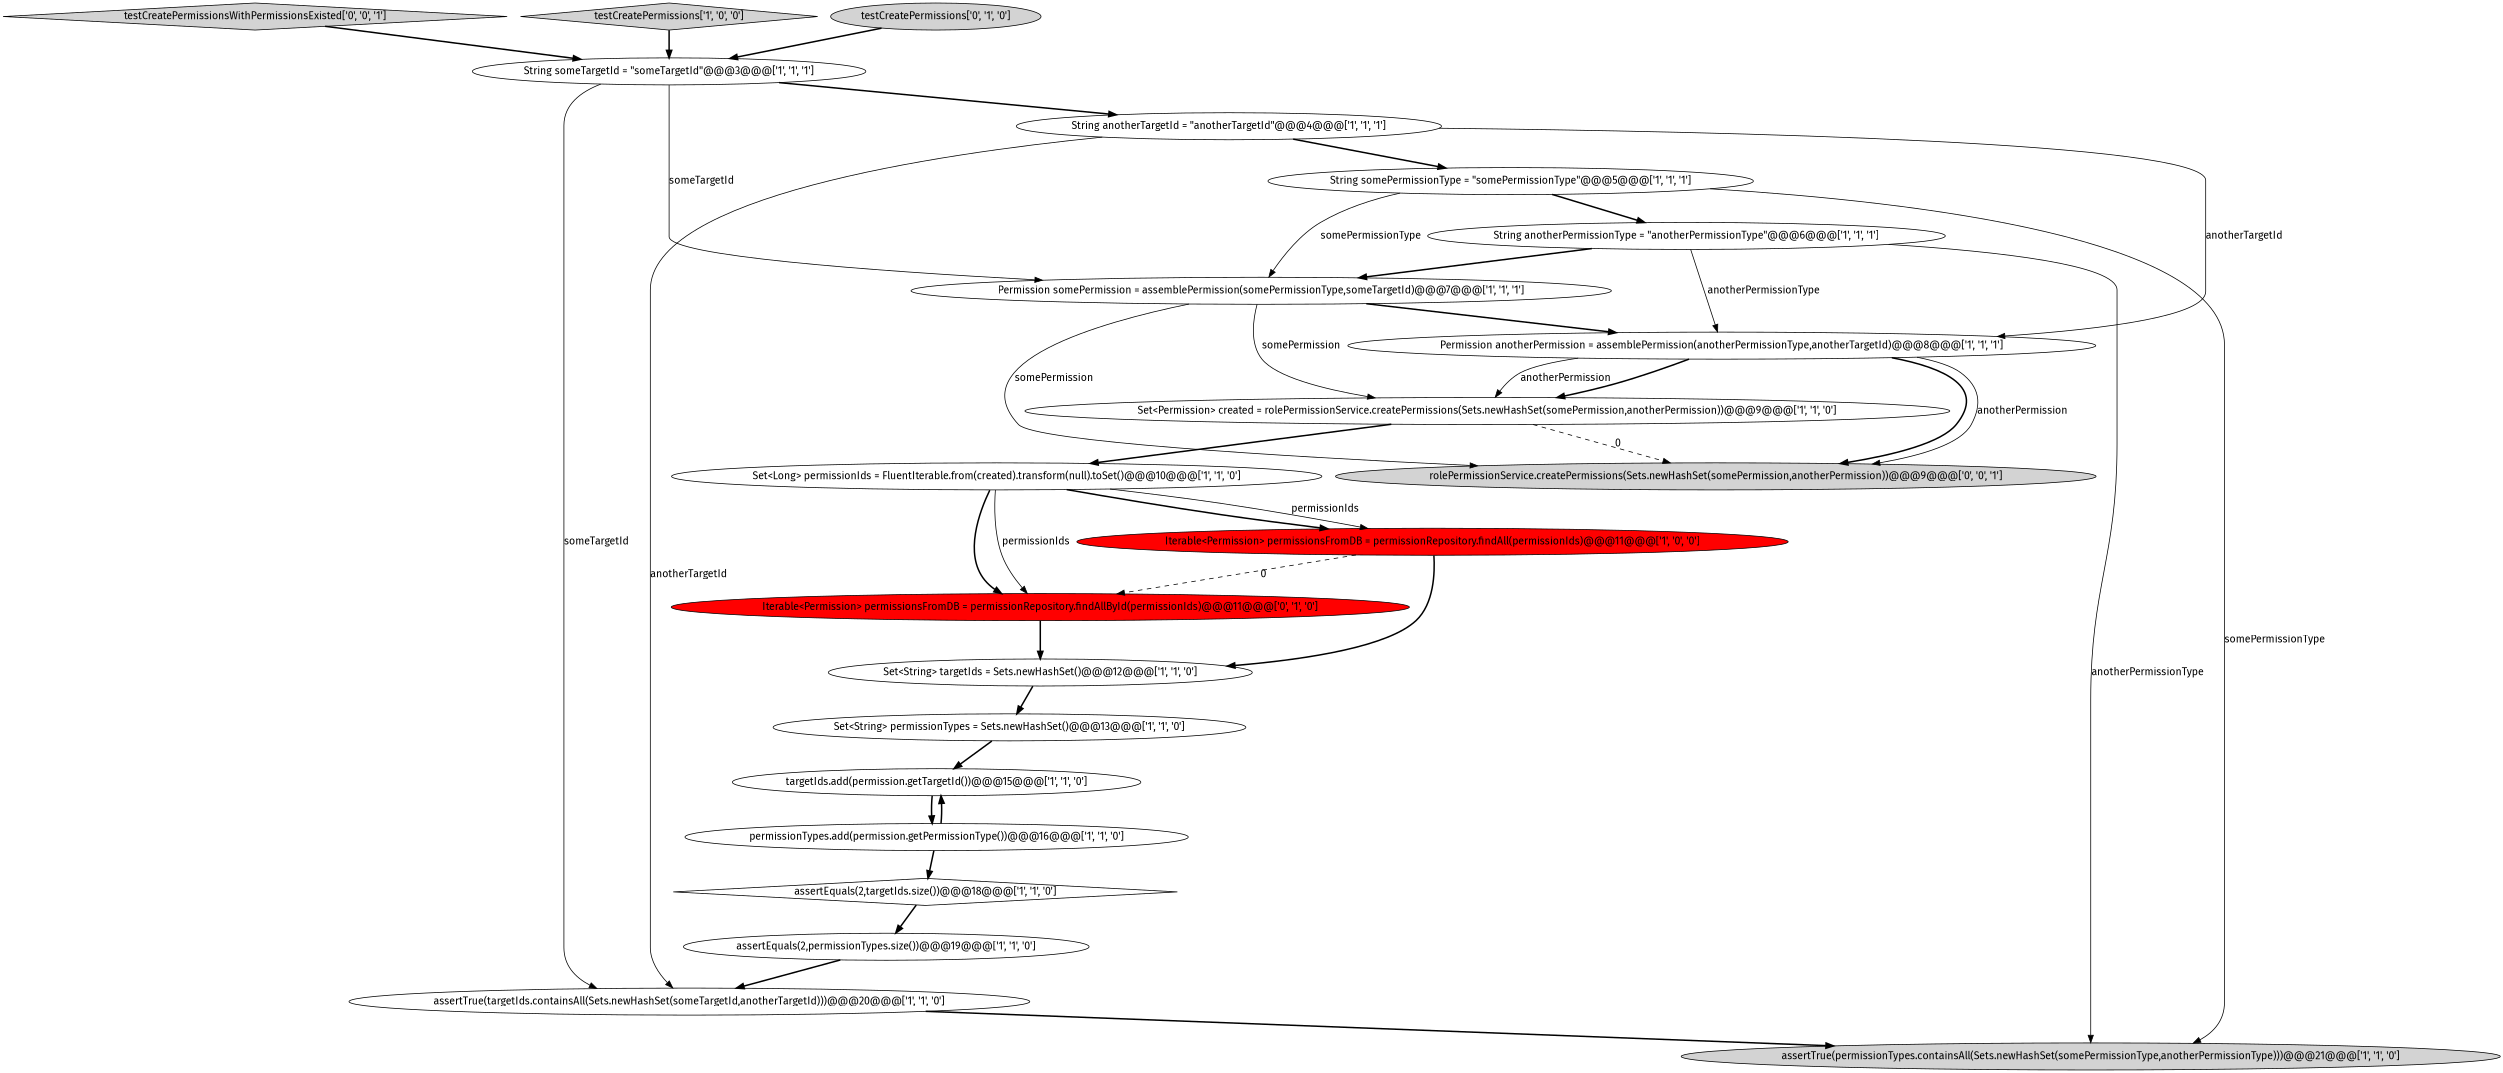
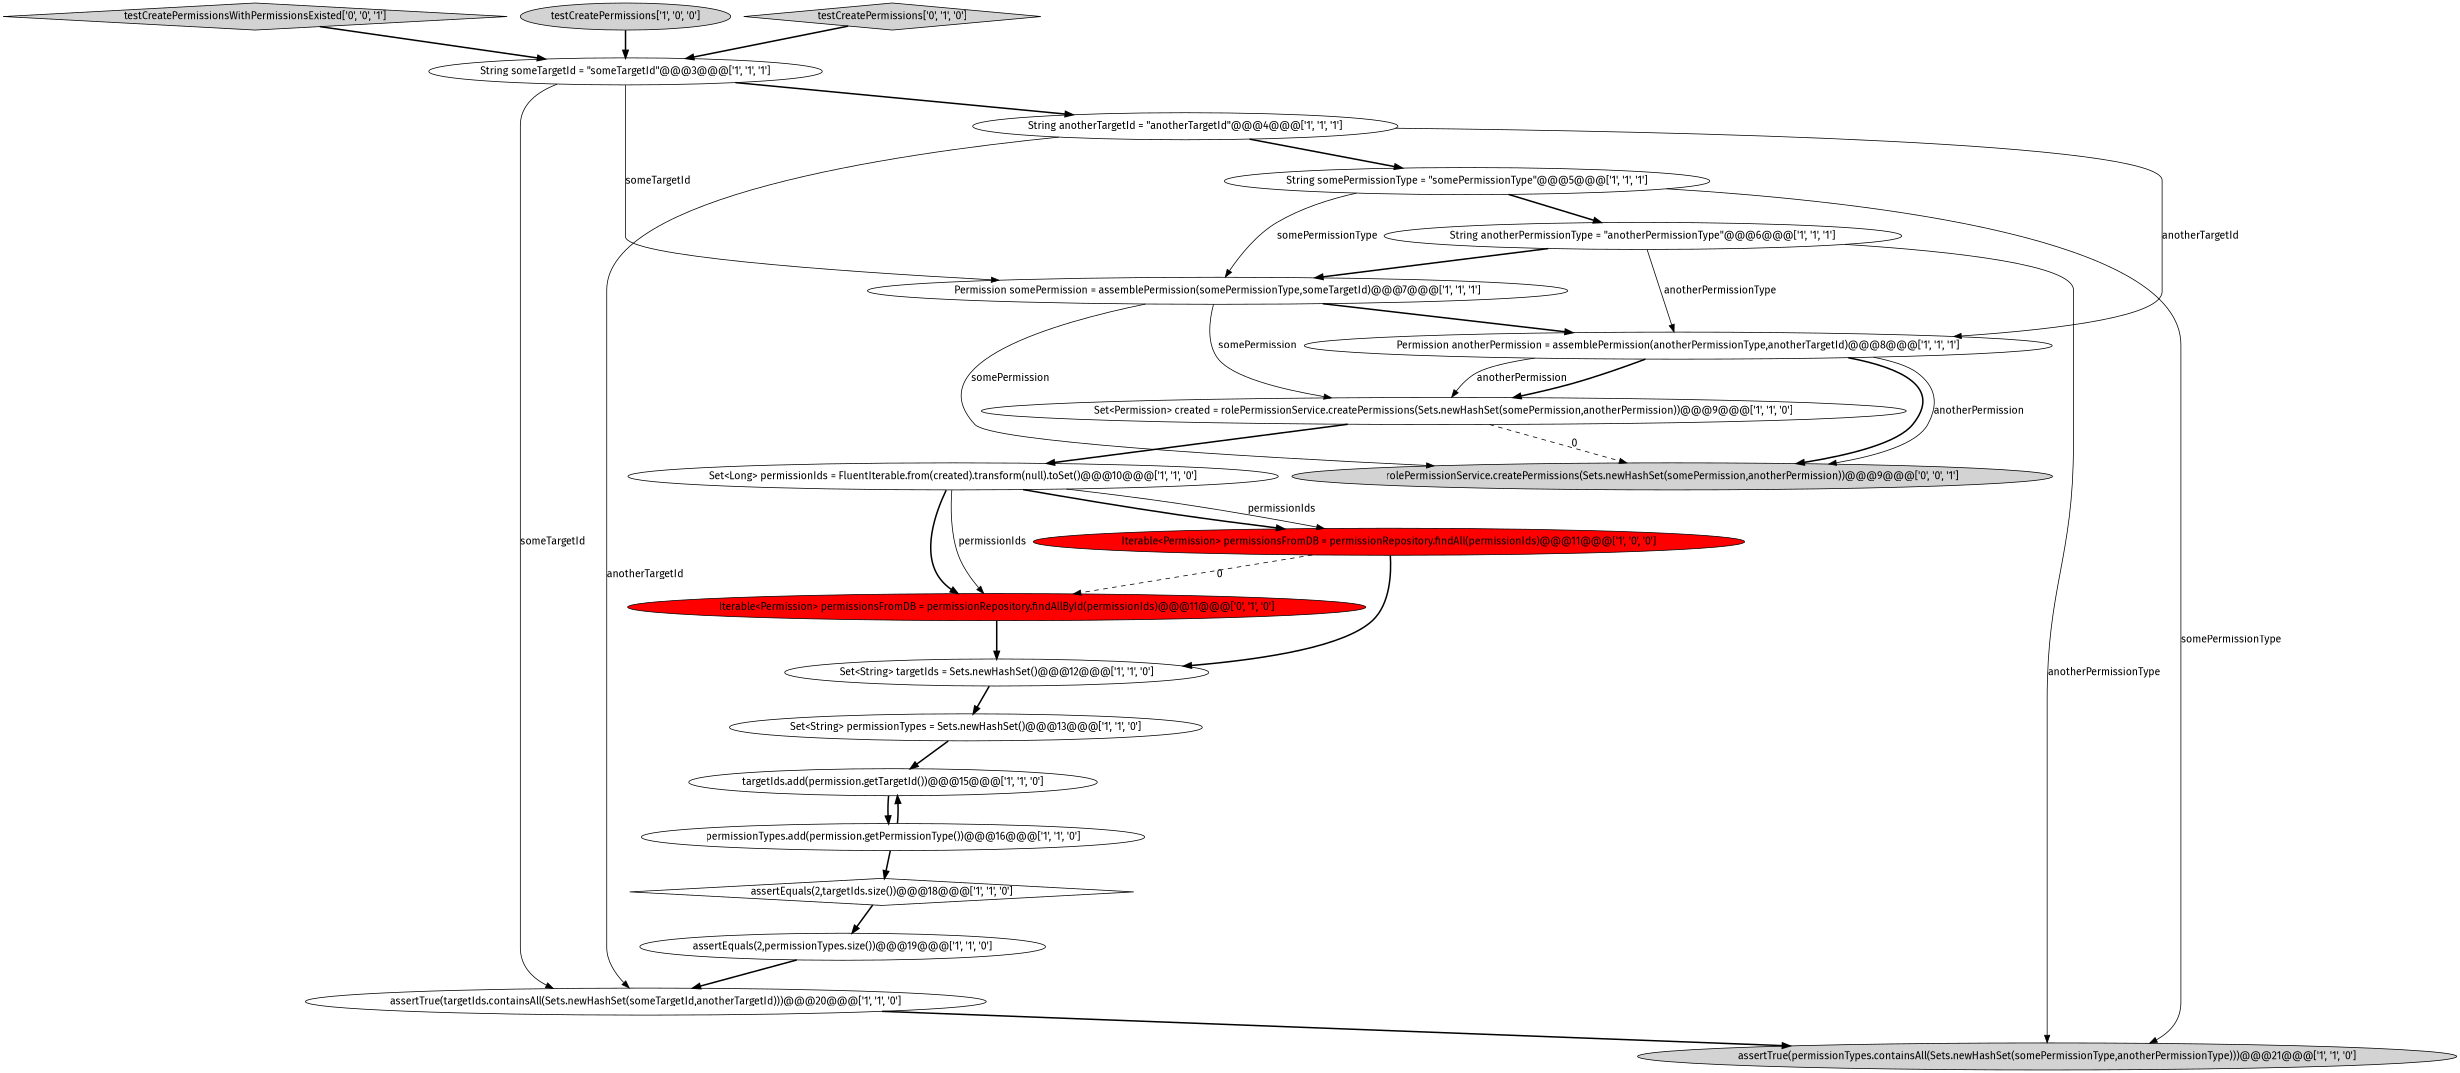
(669, 17) -> (626, 17)
(936, 17) -> (892, 17)
